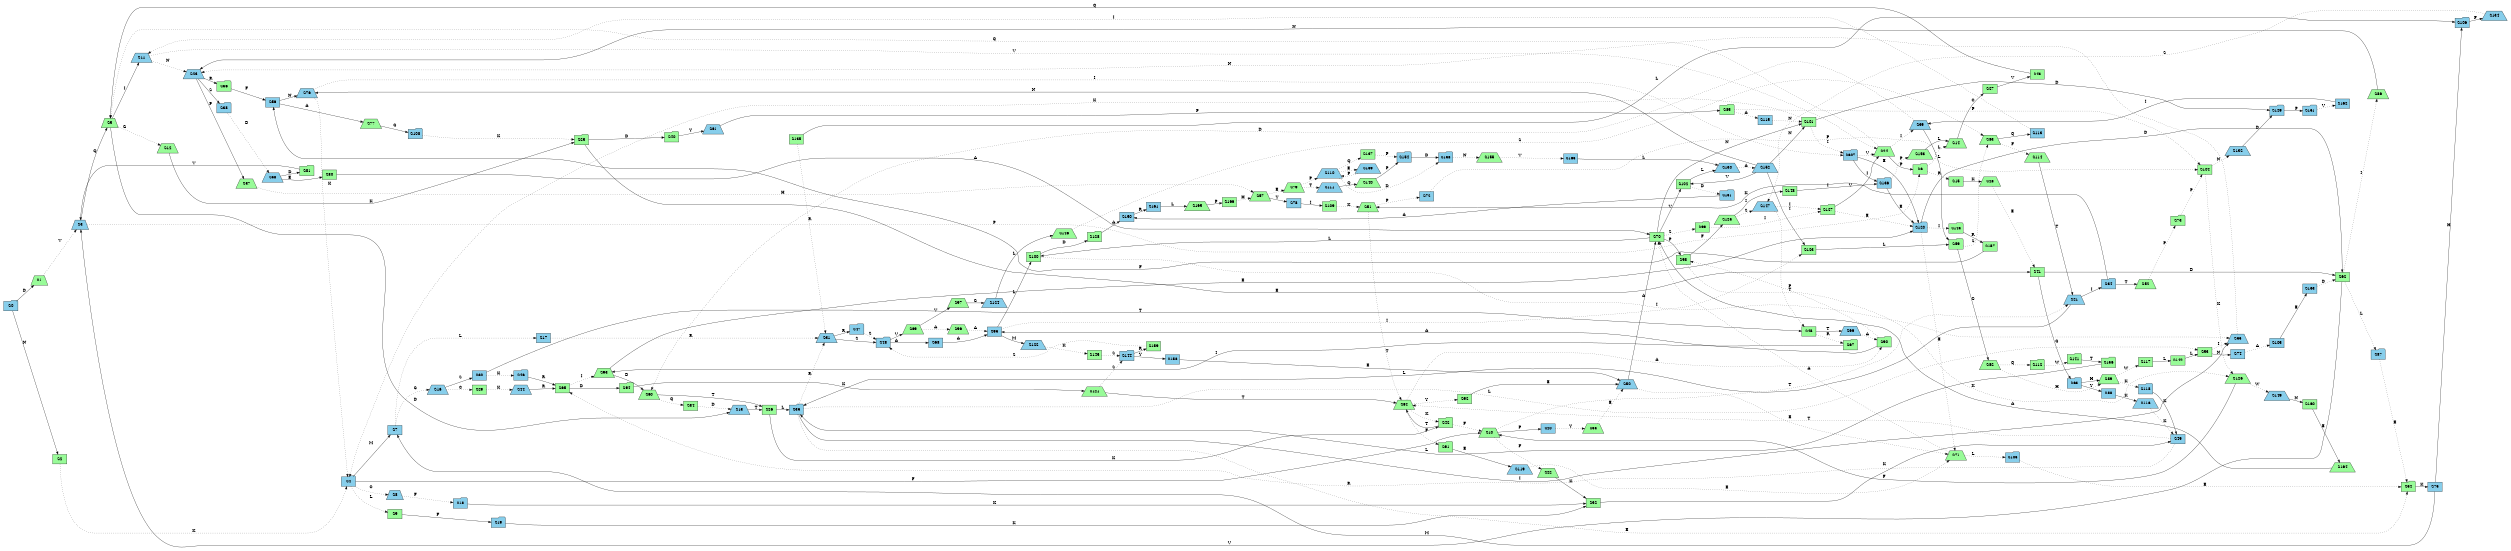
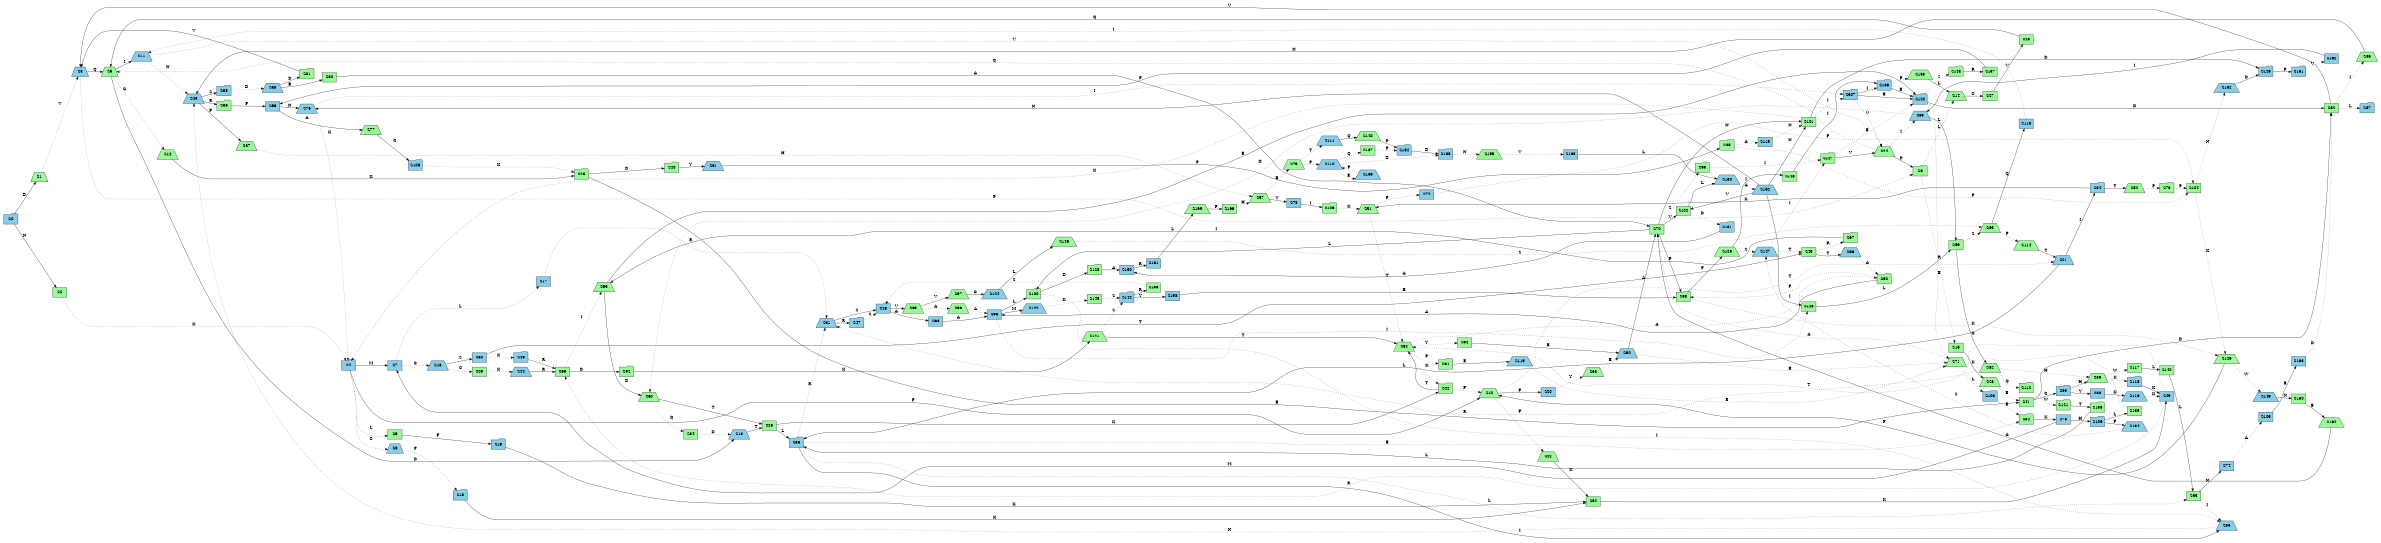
(1599, 119) -> (2115, 417)
(1399, 370) -> (1427, 292)
(2393, 419) -> none
